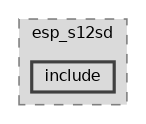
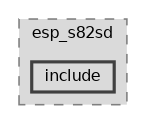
(73, 34) -> (73, 34)
